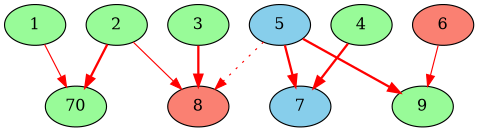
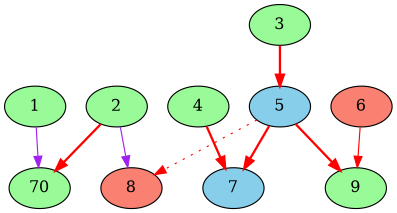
(198, 60) -> (280, 60)
(53, 61) -> (37, 142)
(153, 62) -> (123, 141)
